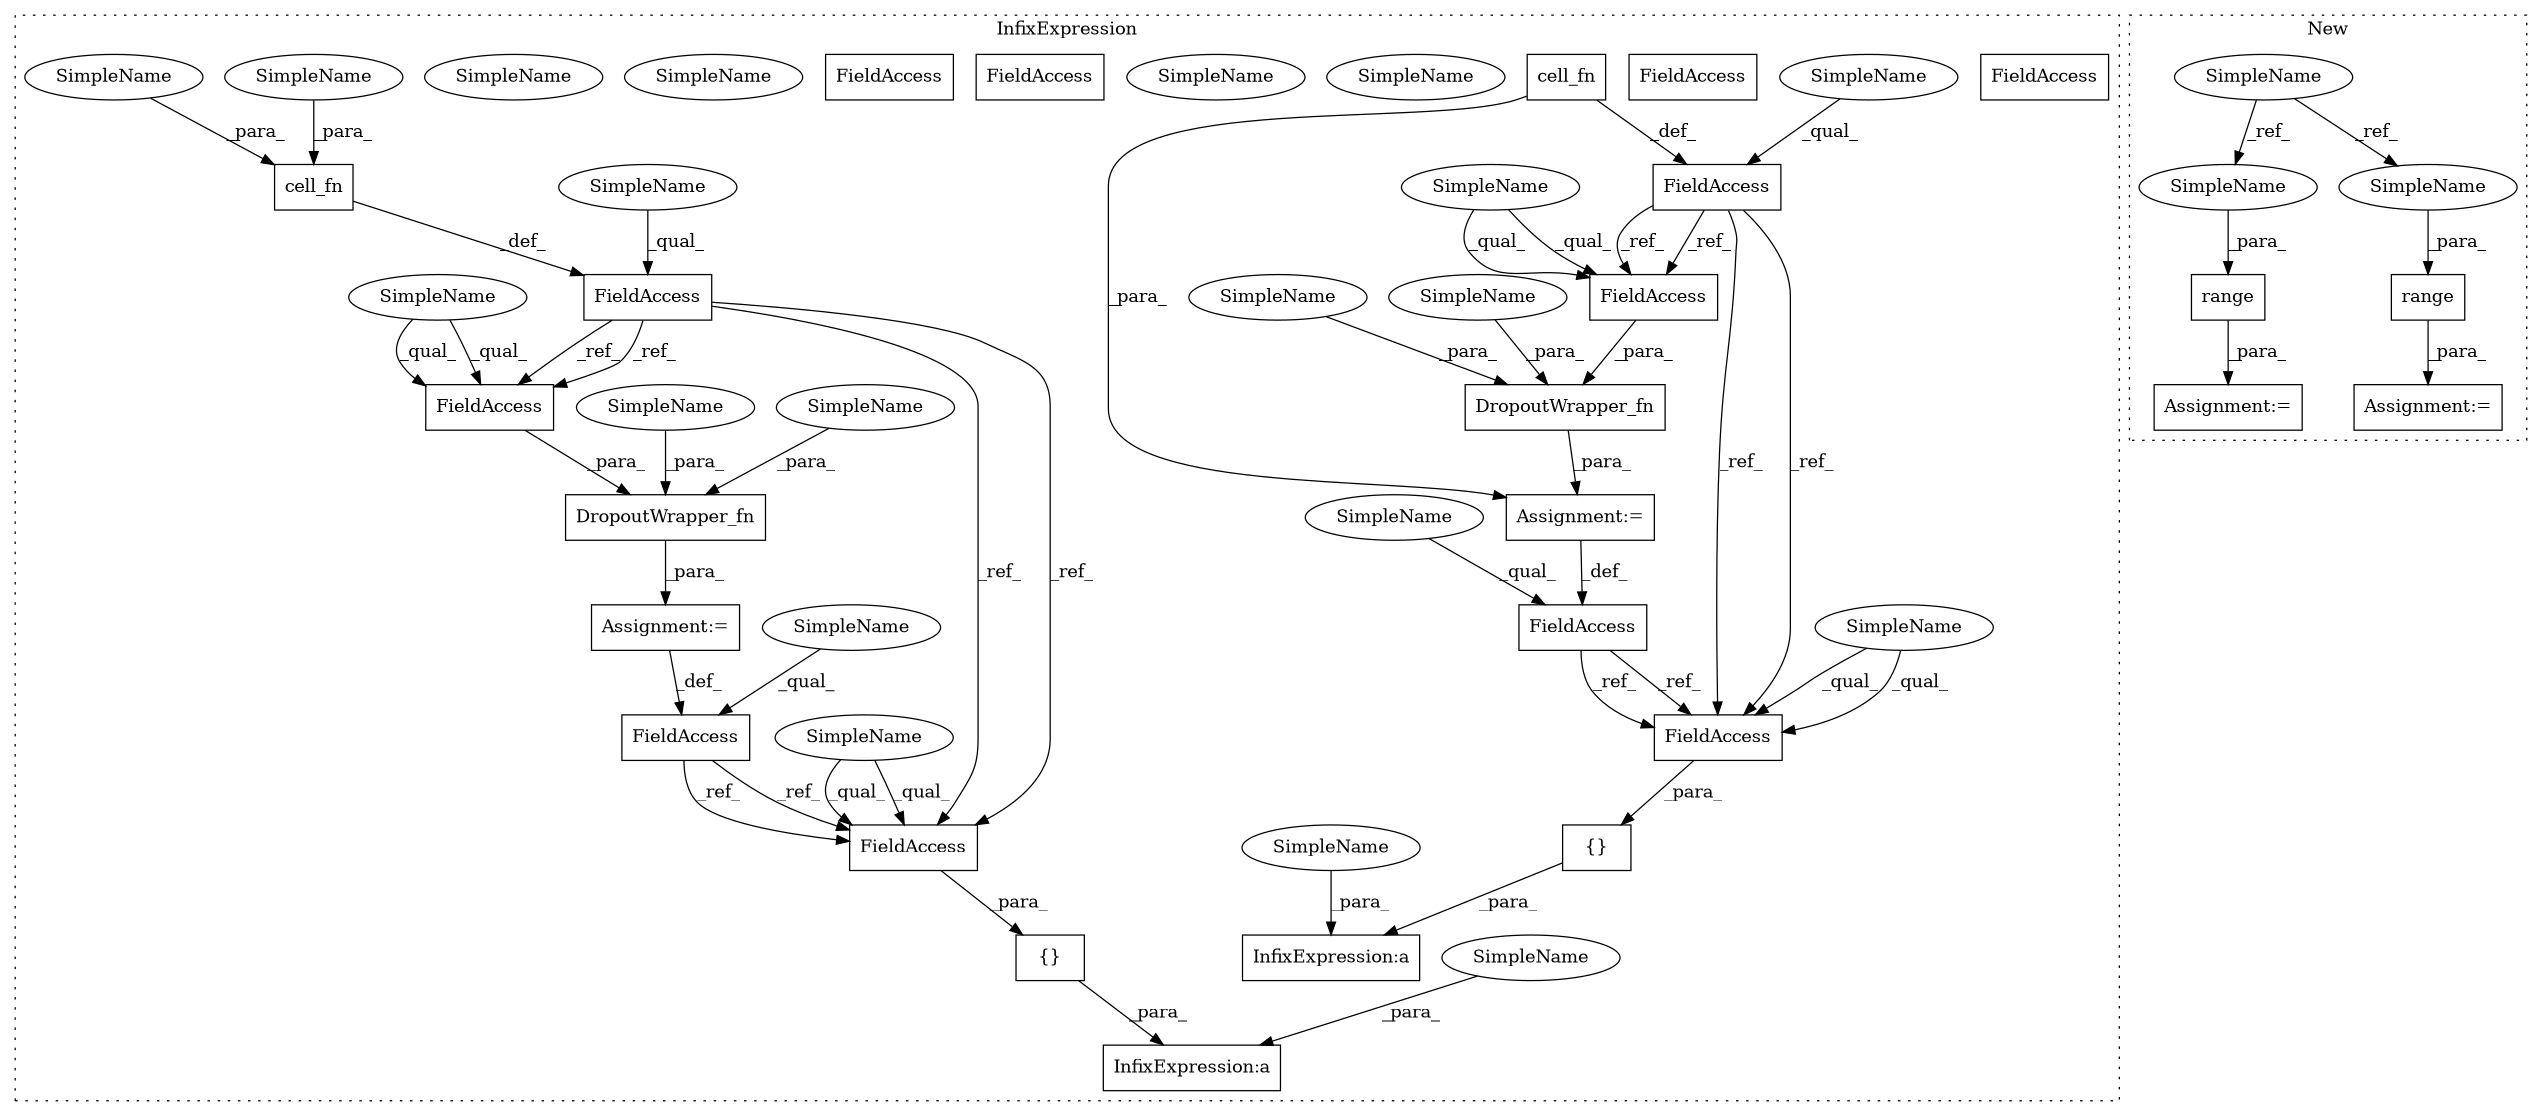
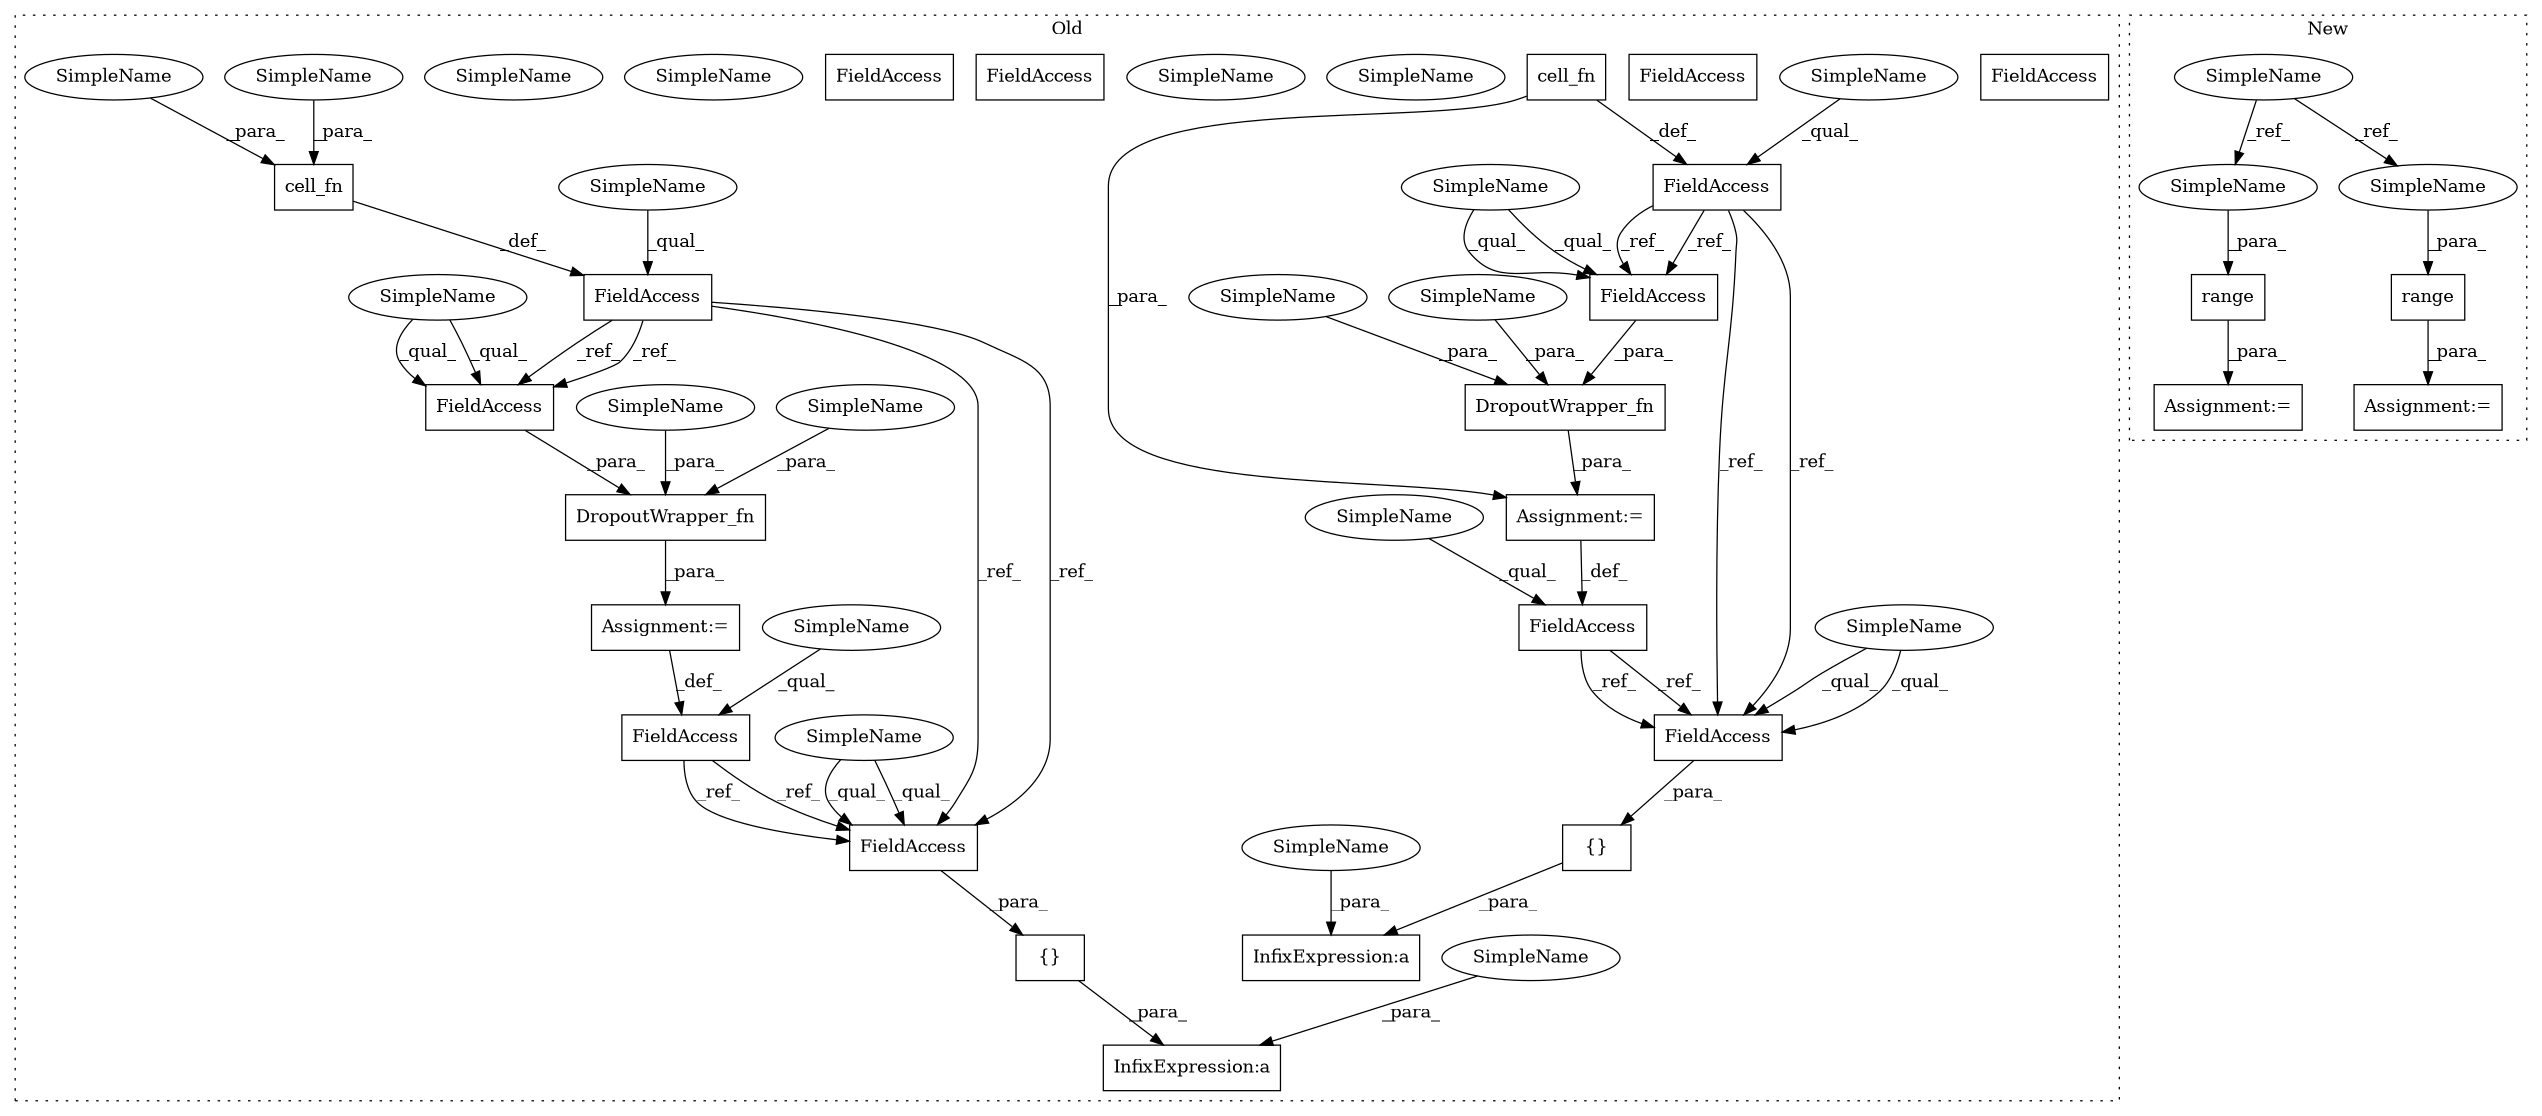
(1067, 30) -> (1067, 30)
